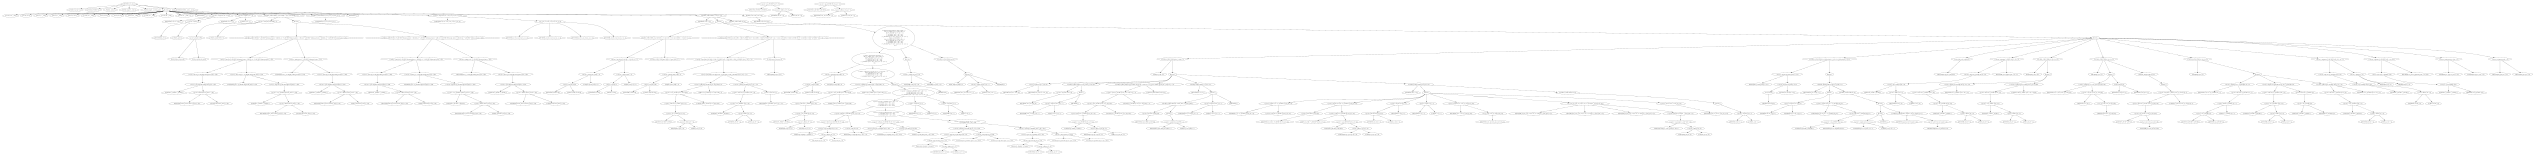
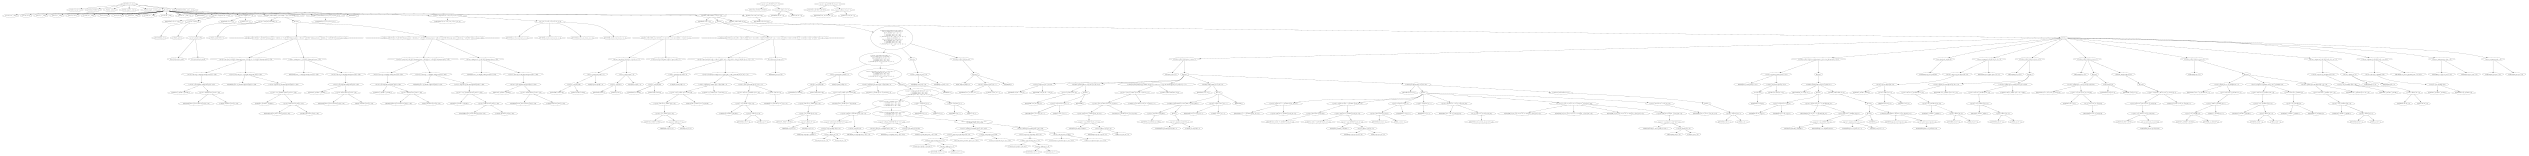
(1436, 114) -> none
